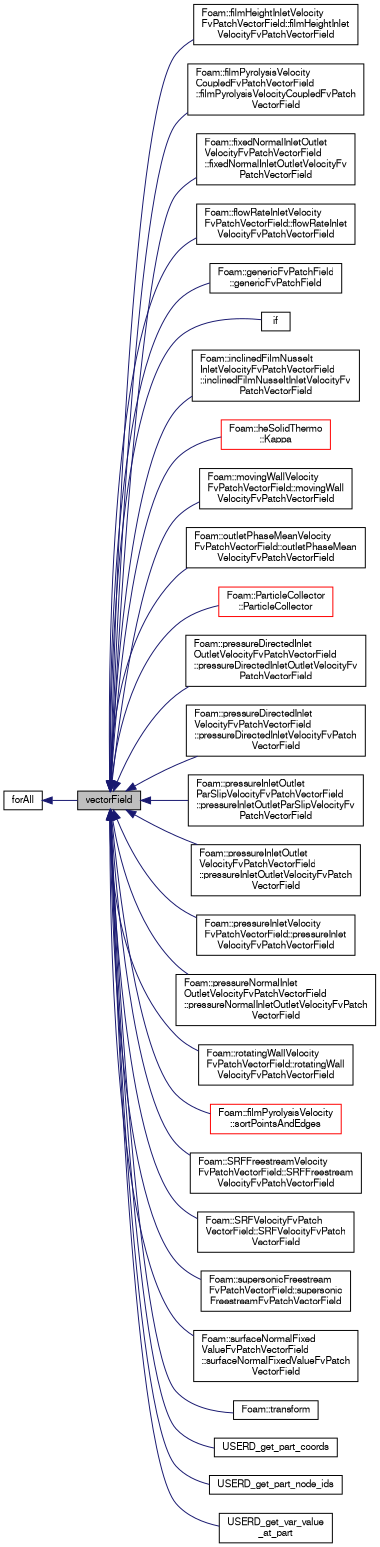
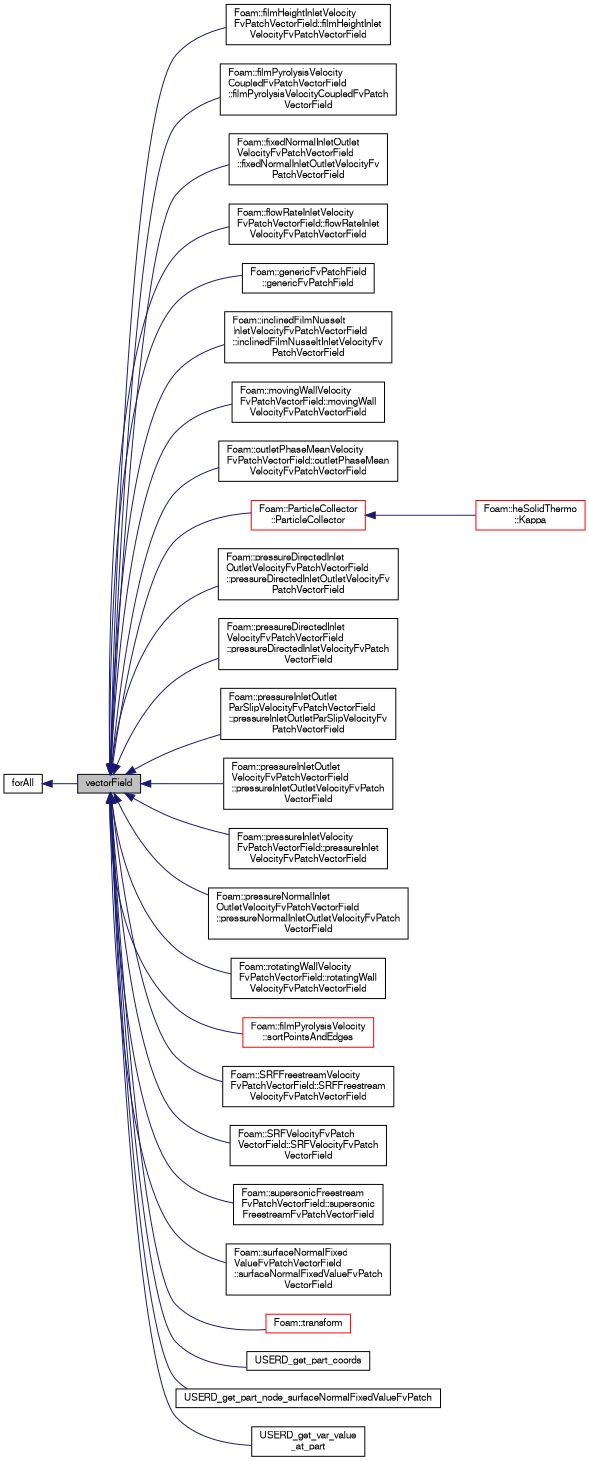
(276, 322) -> none
(134, 581) -> (426, 515)
(276, 1410) -> (308, 1324)
(276, 1485) -> (308, 1398)
